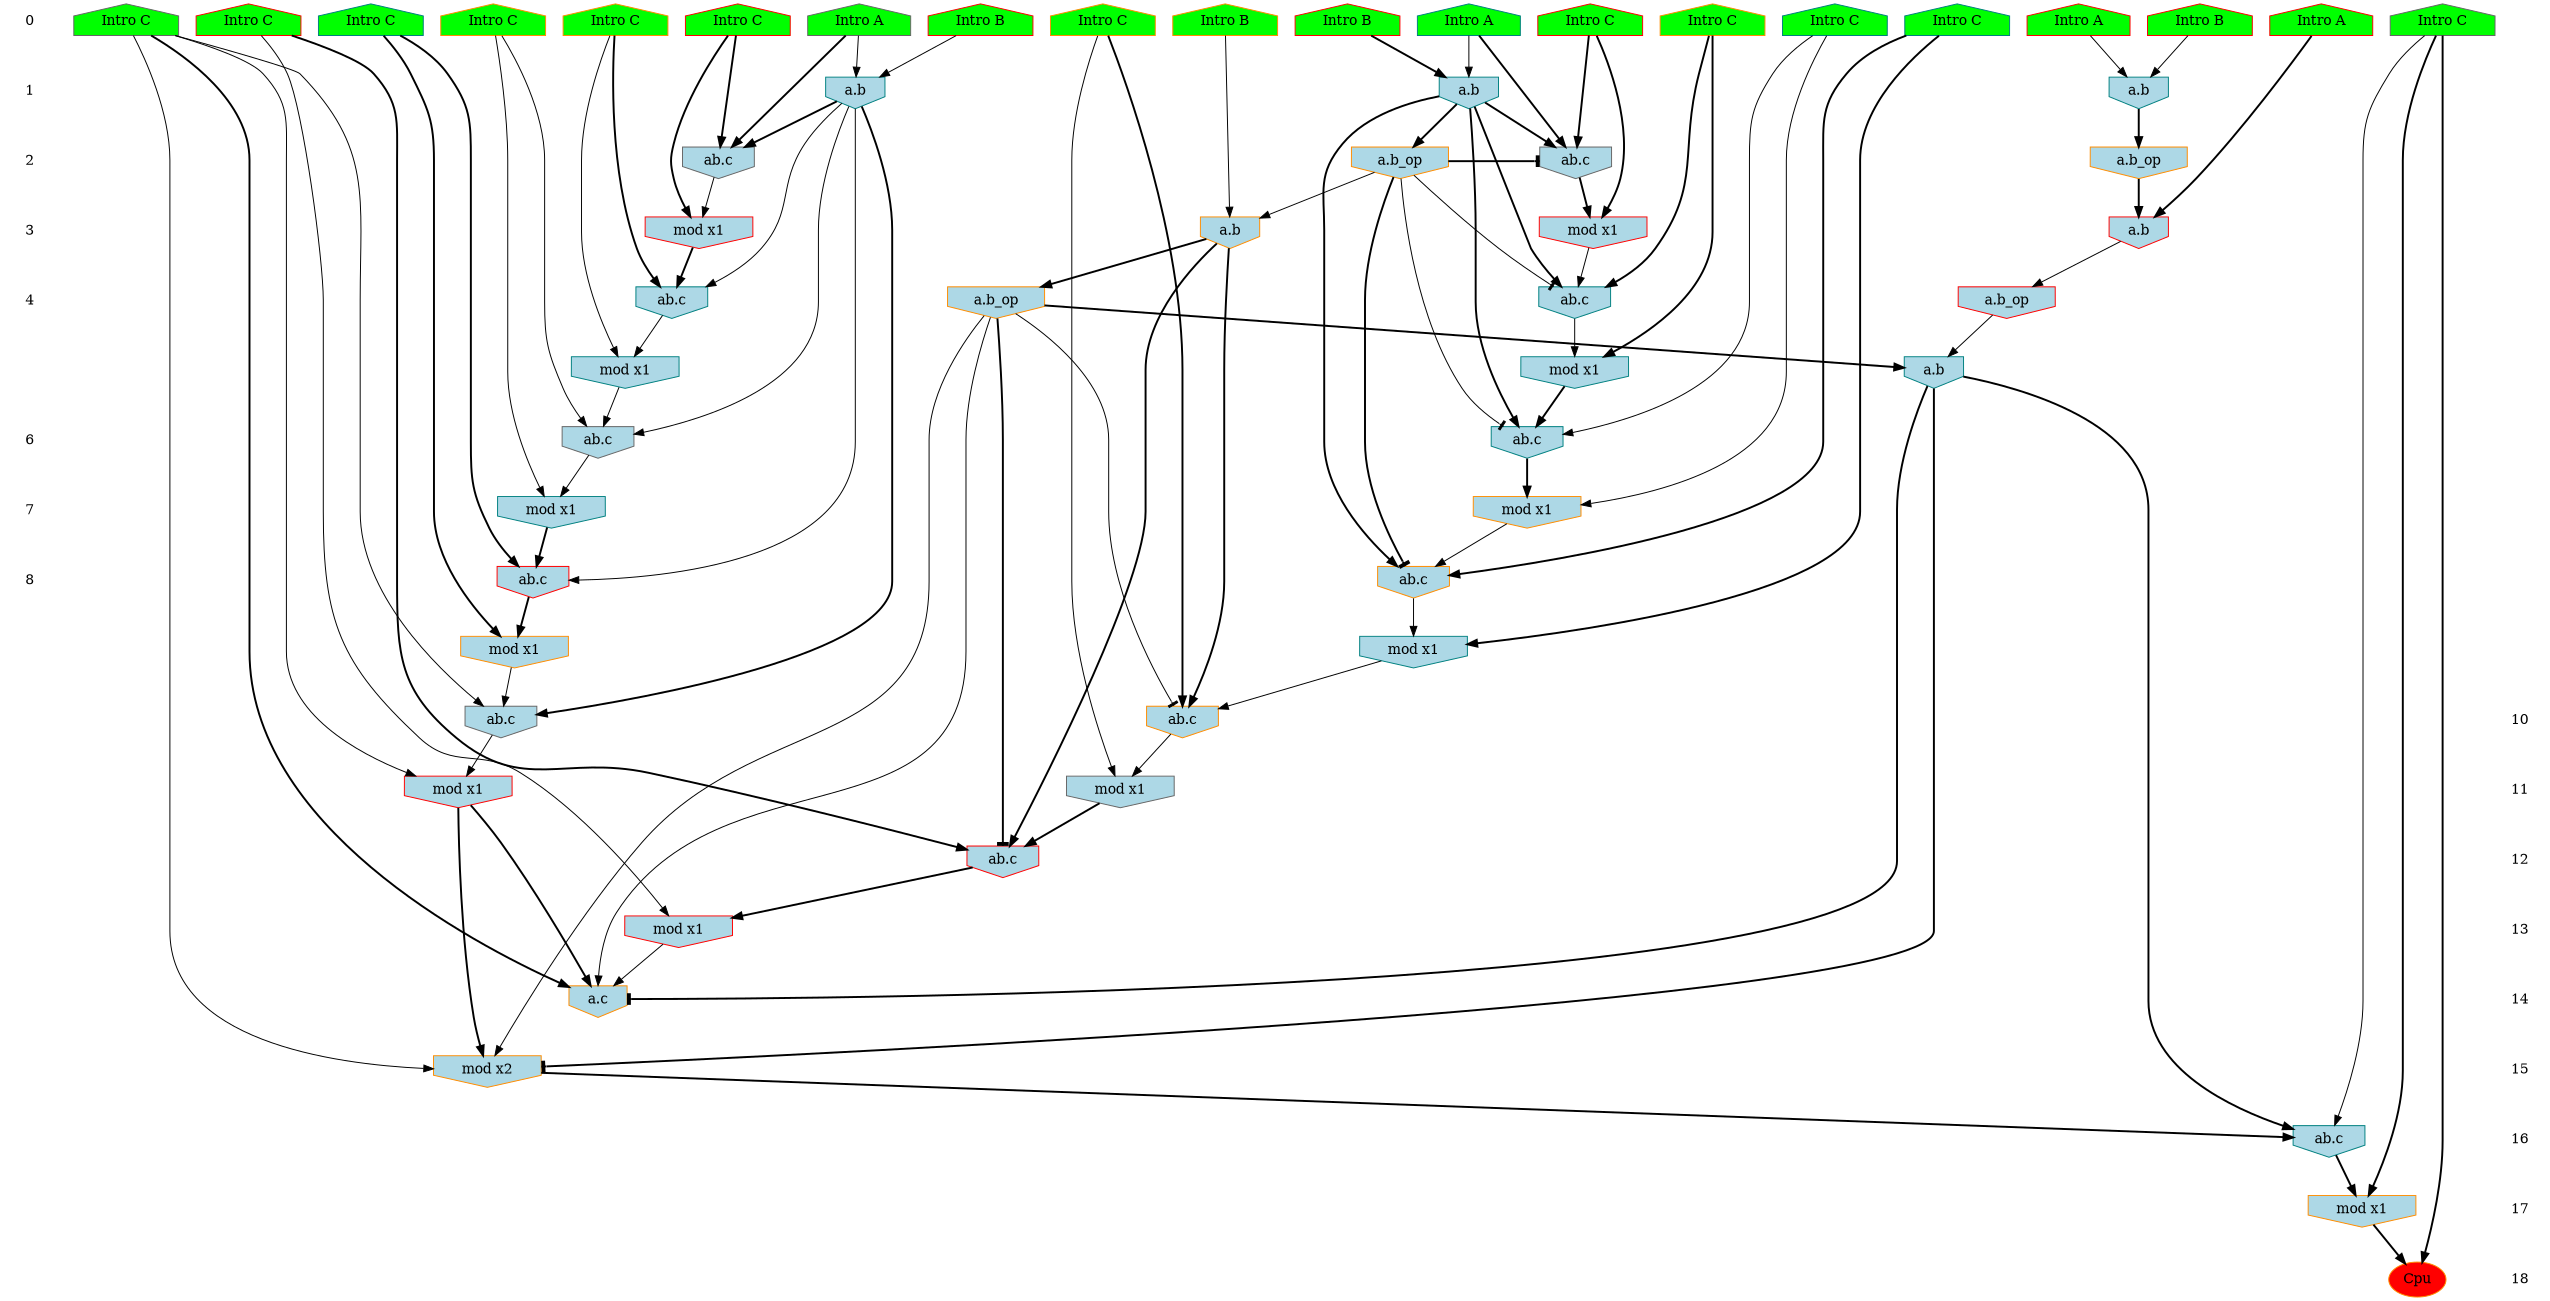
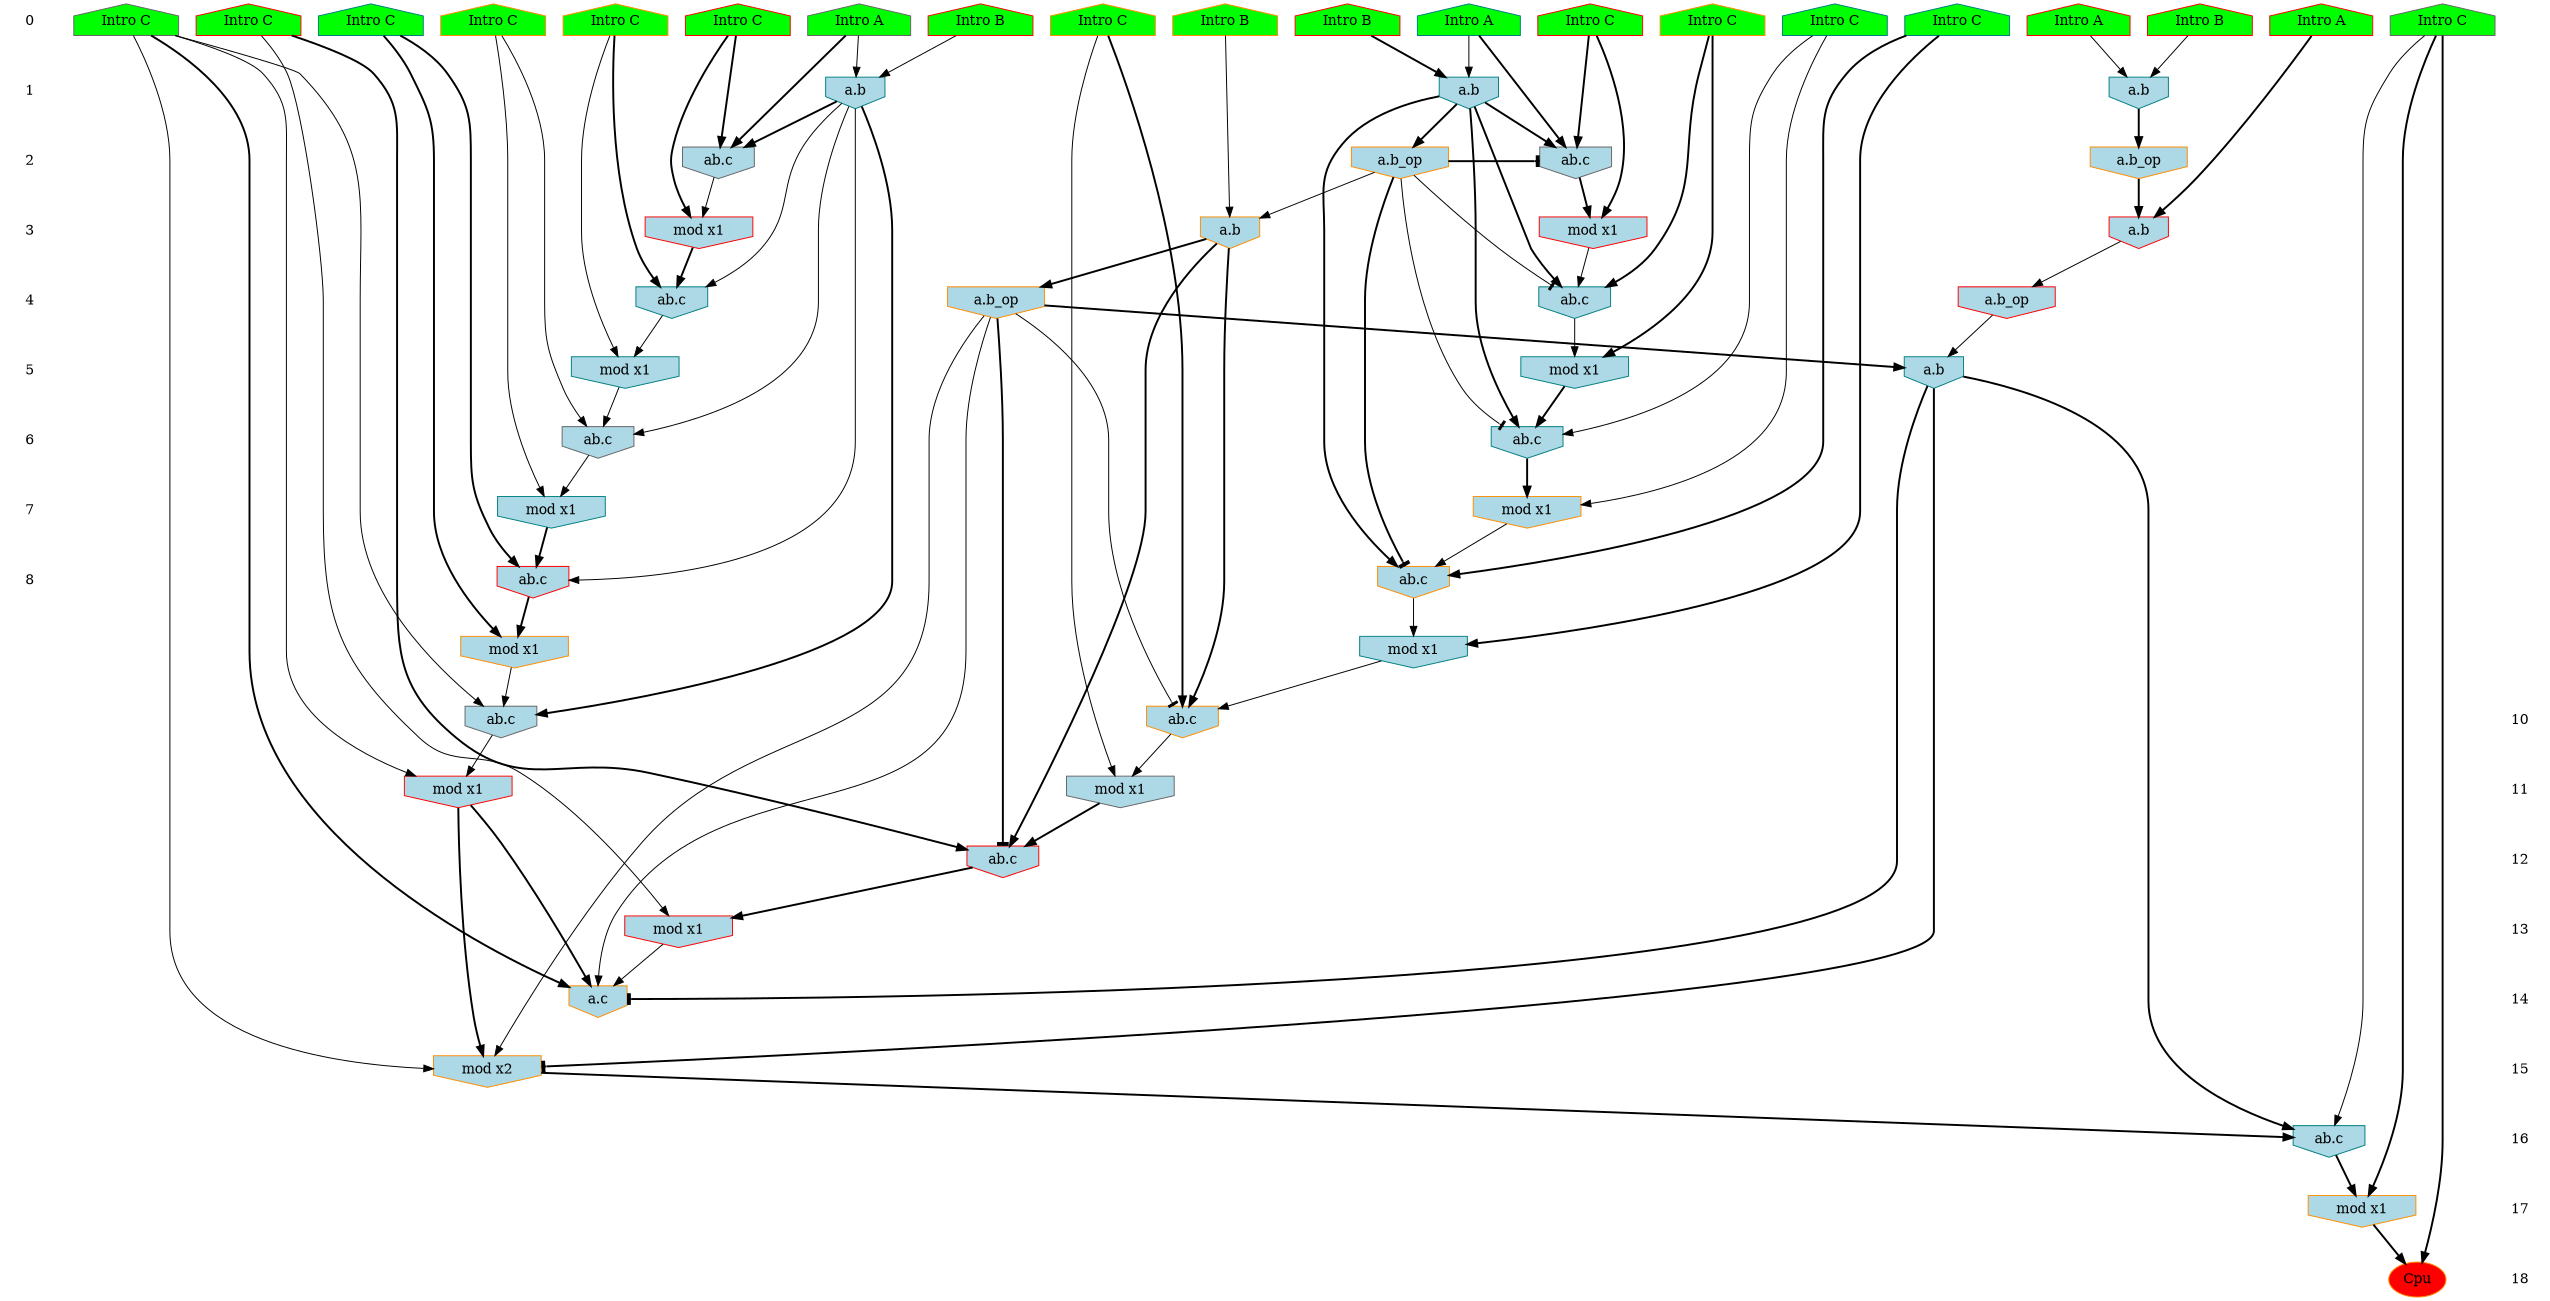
none -> (30, 371)
